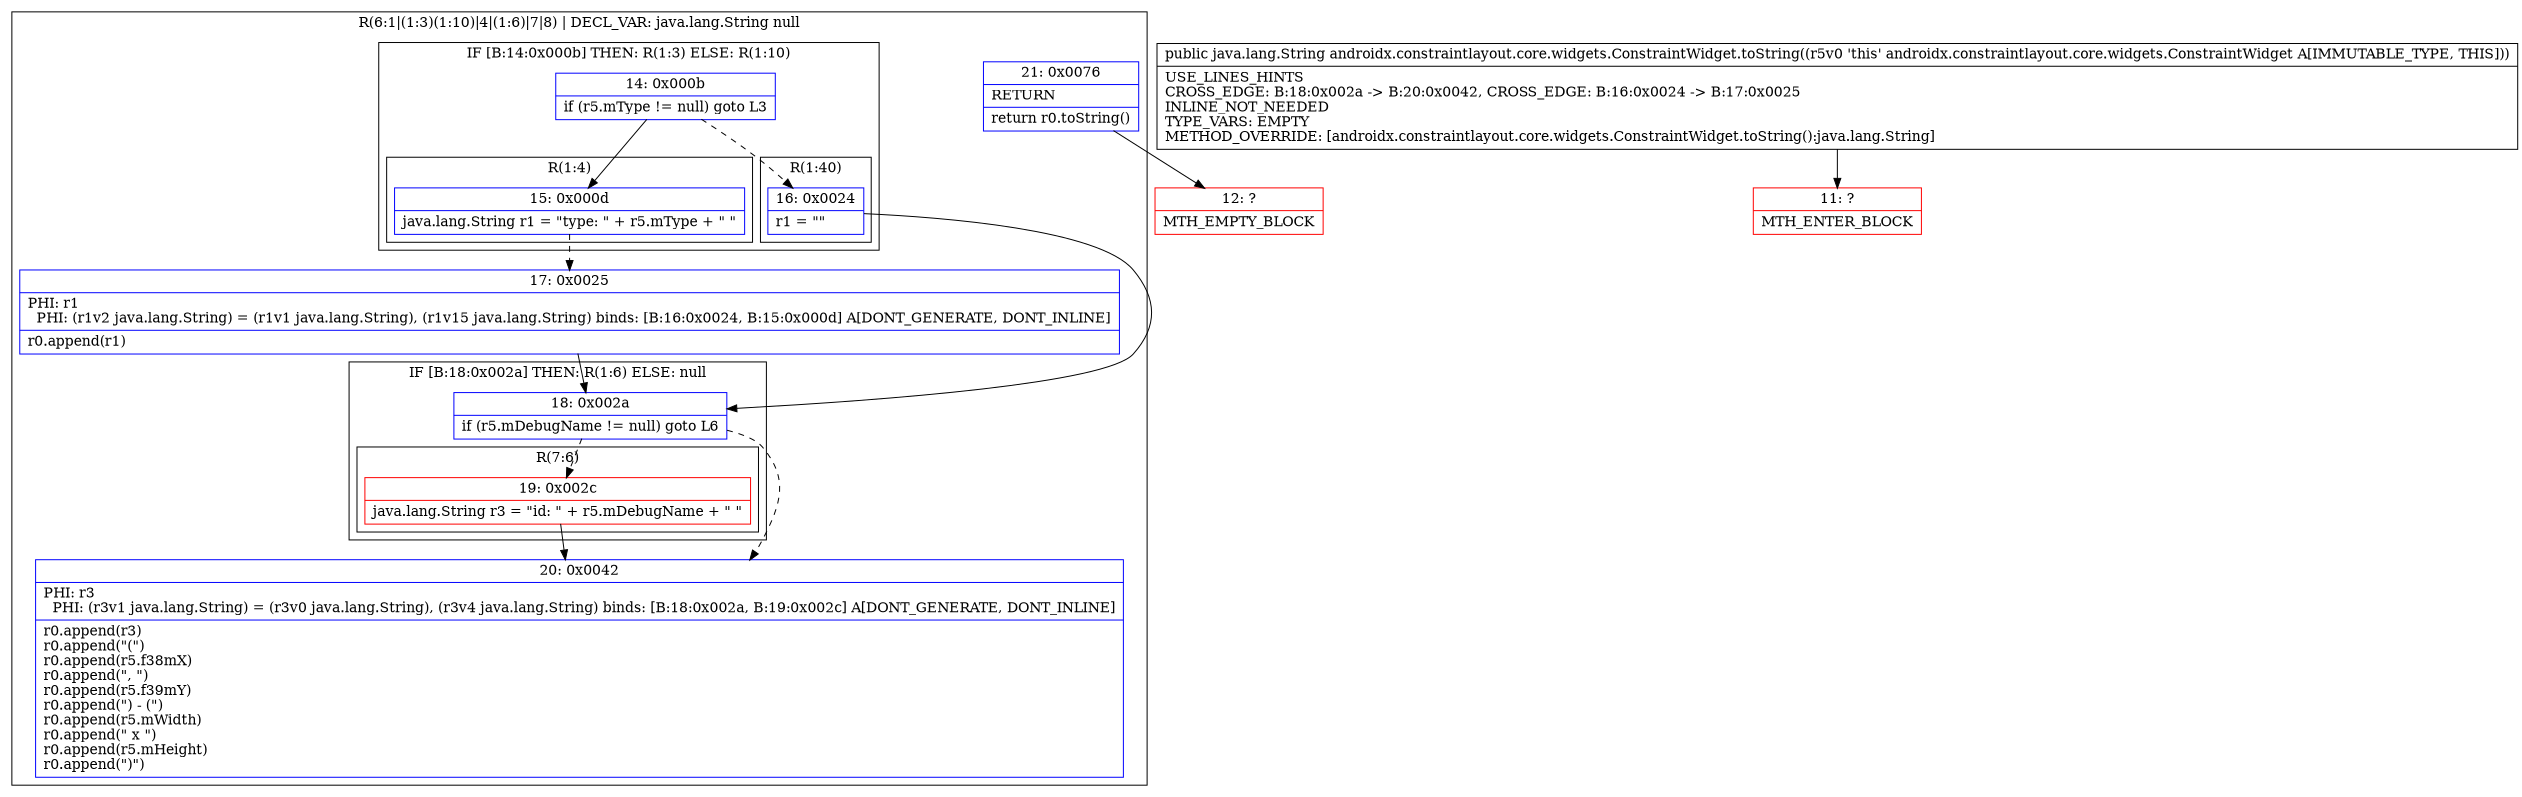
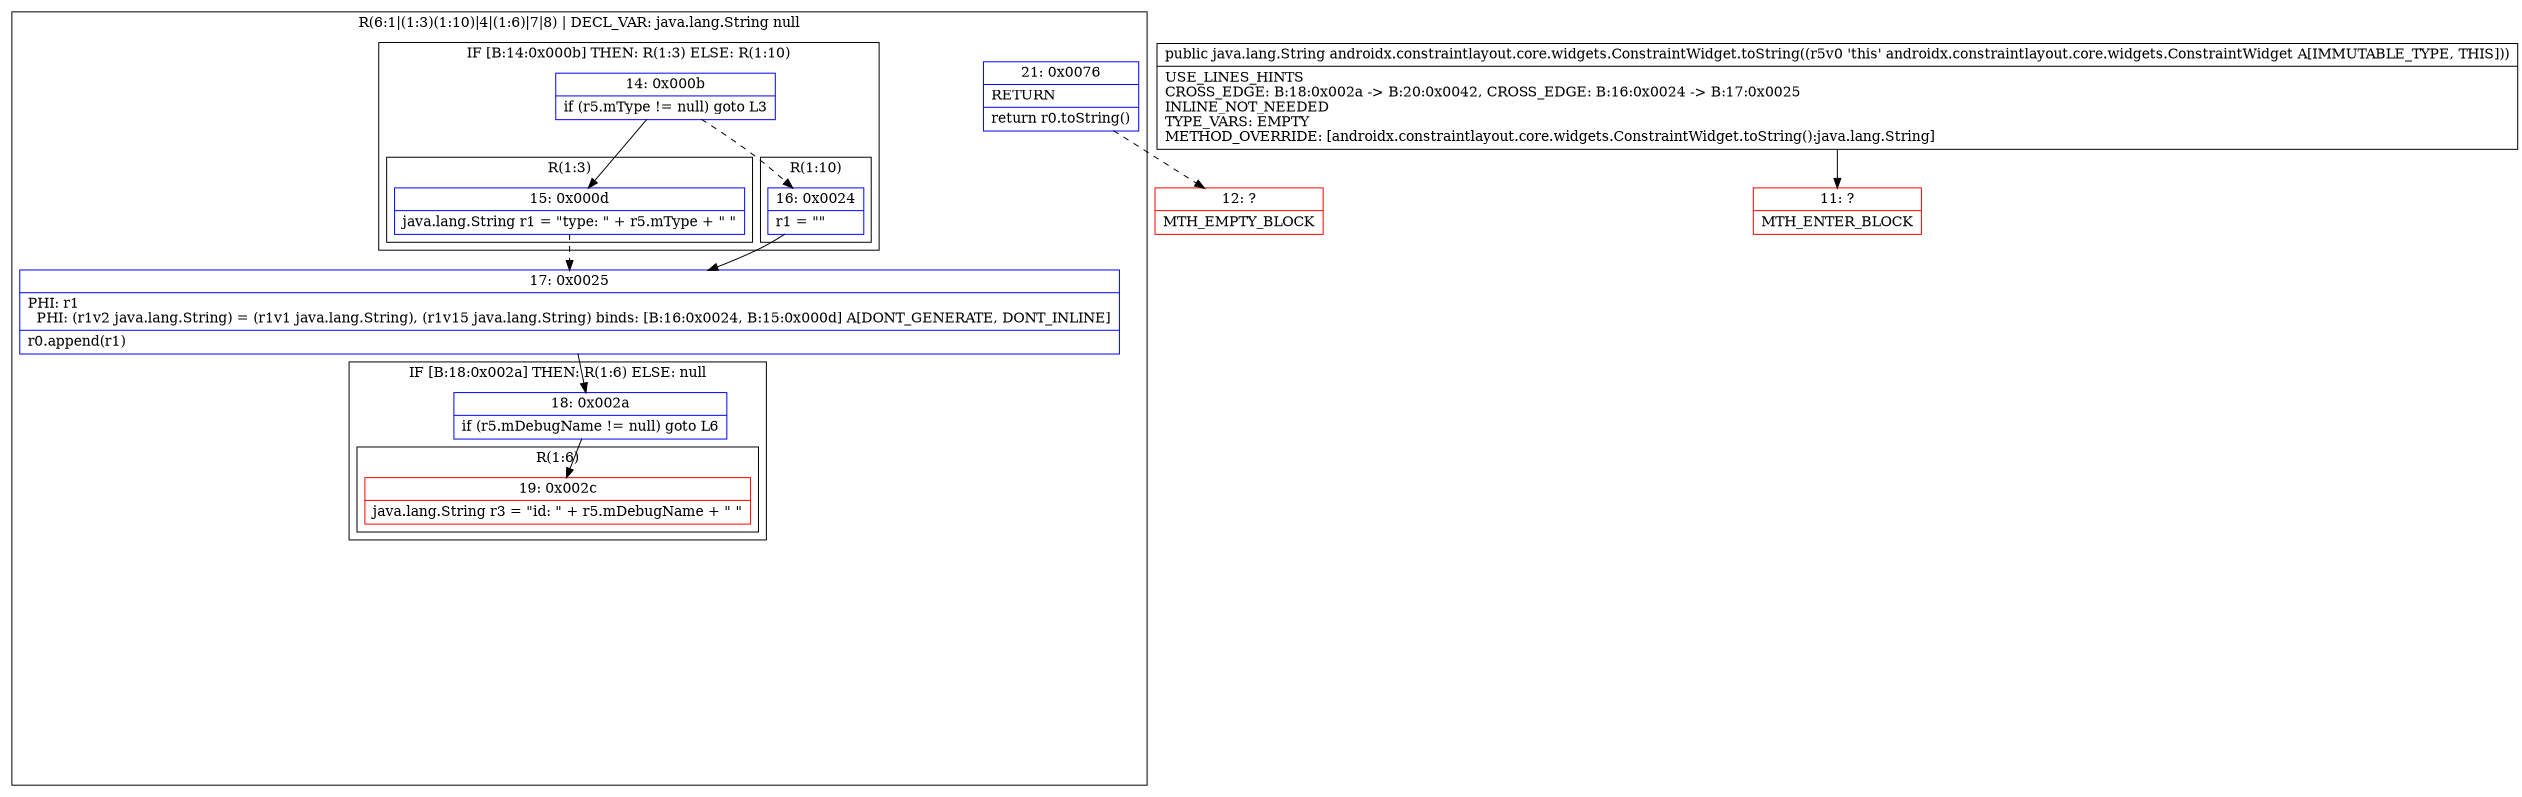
(1155, 157) -> (1155, 157)
(570, 169) -> (570, 169)
(816, 169) -> (816, 169)
(1120, 361) -> (743, 256)
(576, 454) -> (576, 454)
(558, 458) -> (558, 458)
(579, 668) -> none
